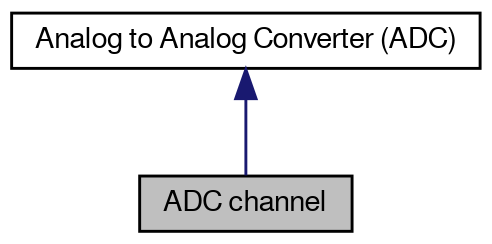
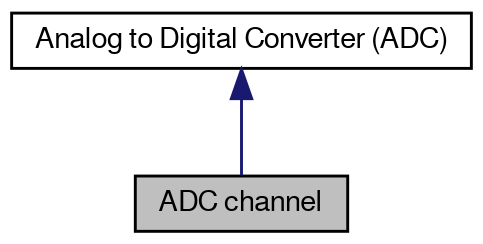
(246, 41) -> (242, 41)
